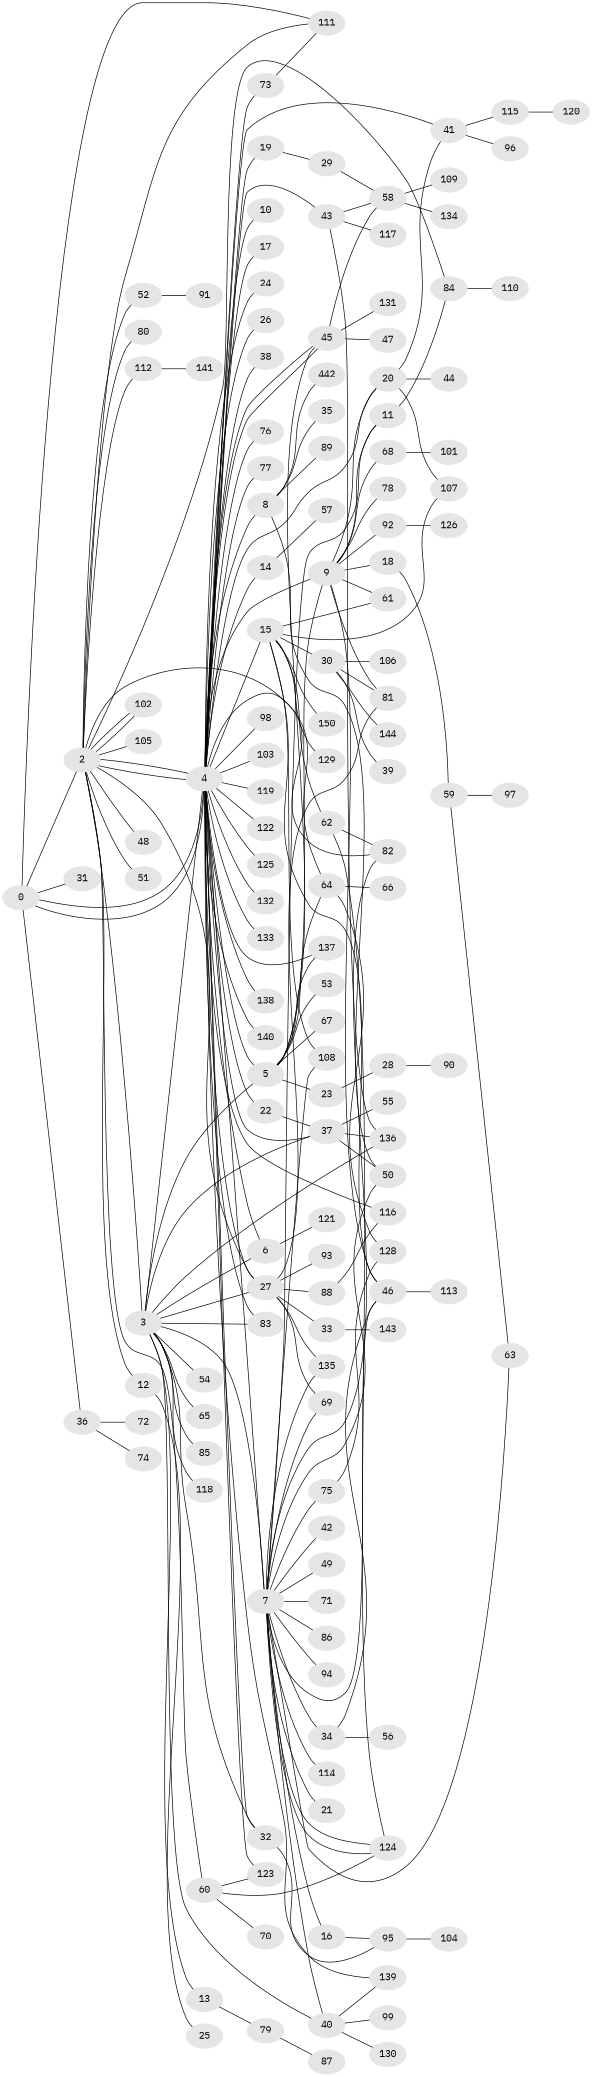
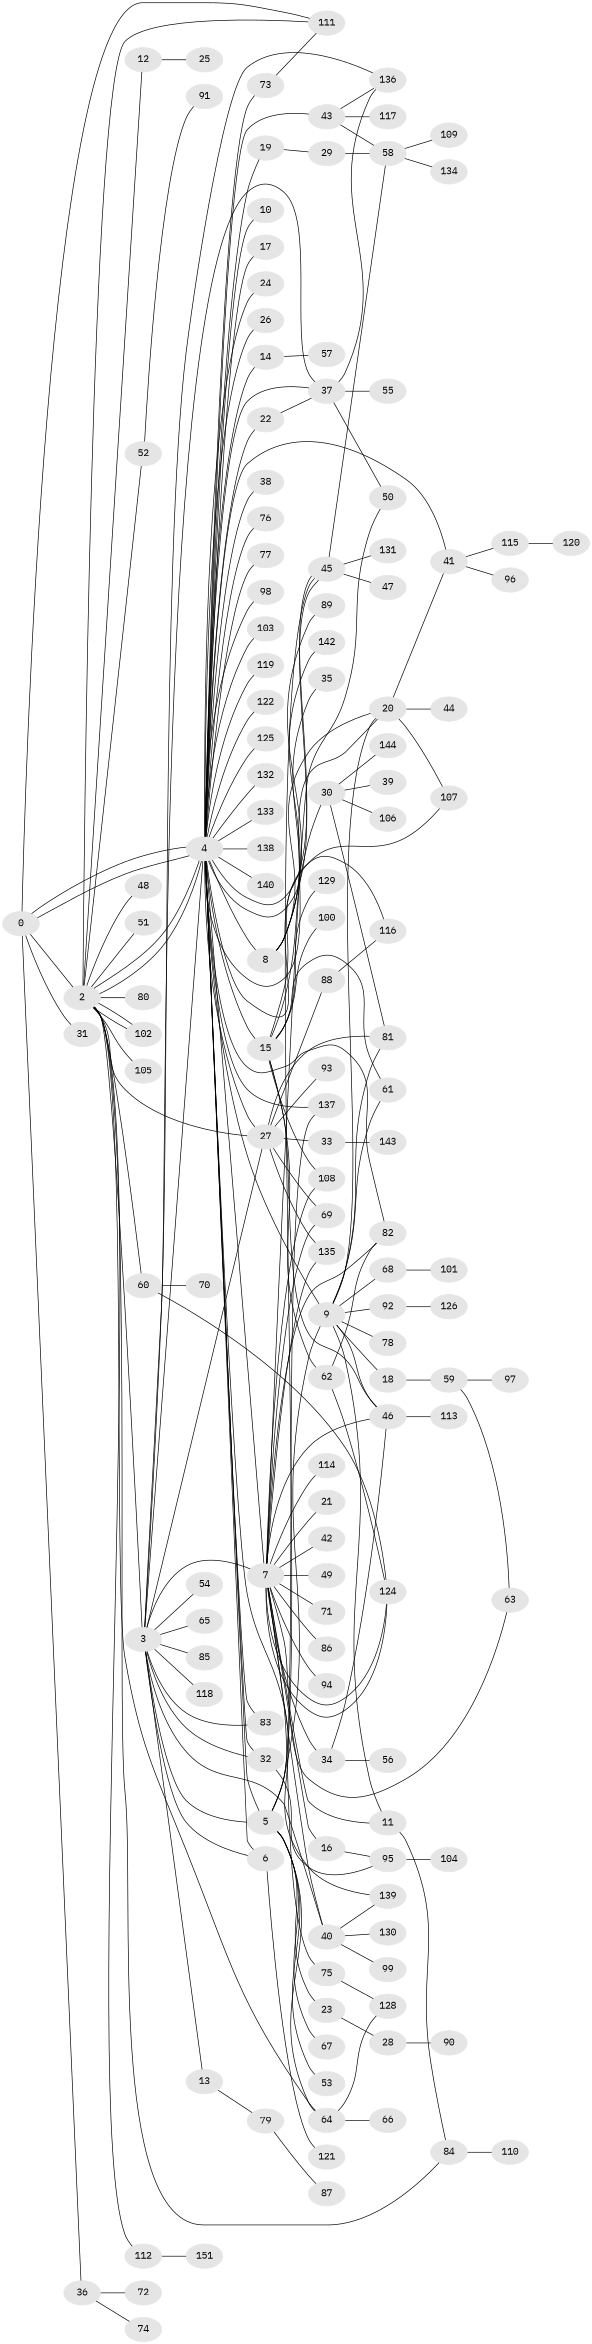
(204, 369) -> (204, 2256)
(327, 375) -> (327, 642)
(327, 724) -> (327, 918)
(364, 829) -> (291, 842)
(266, 1874) -> none
